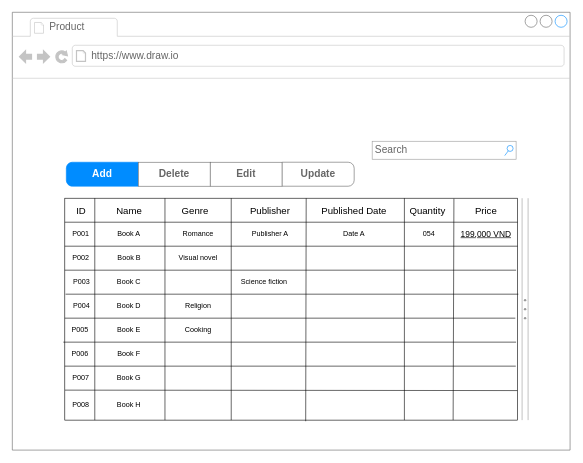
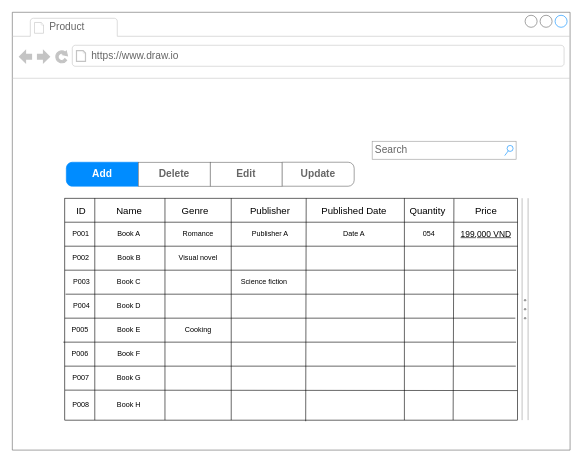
(198, 306) -> none
